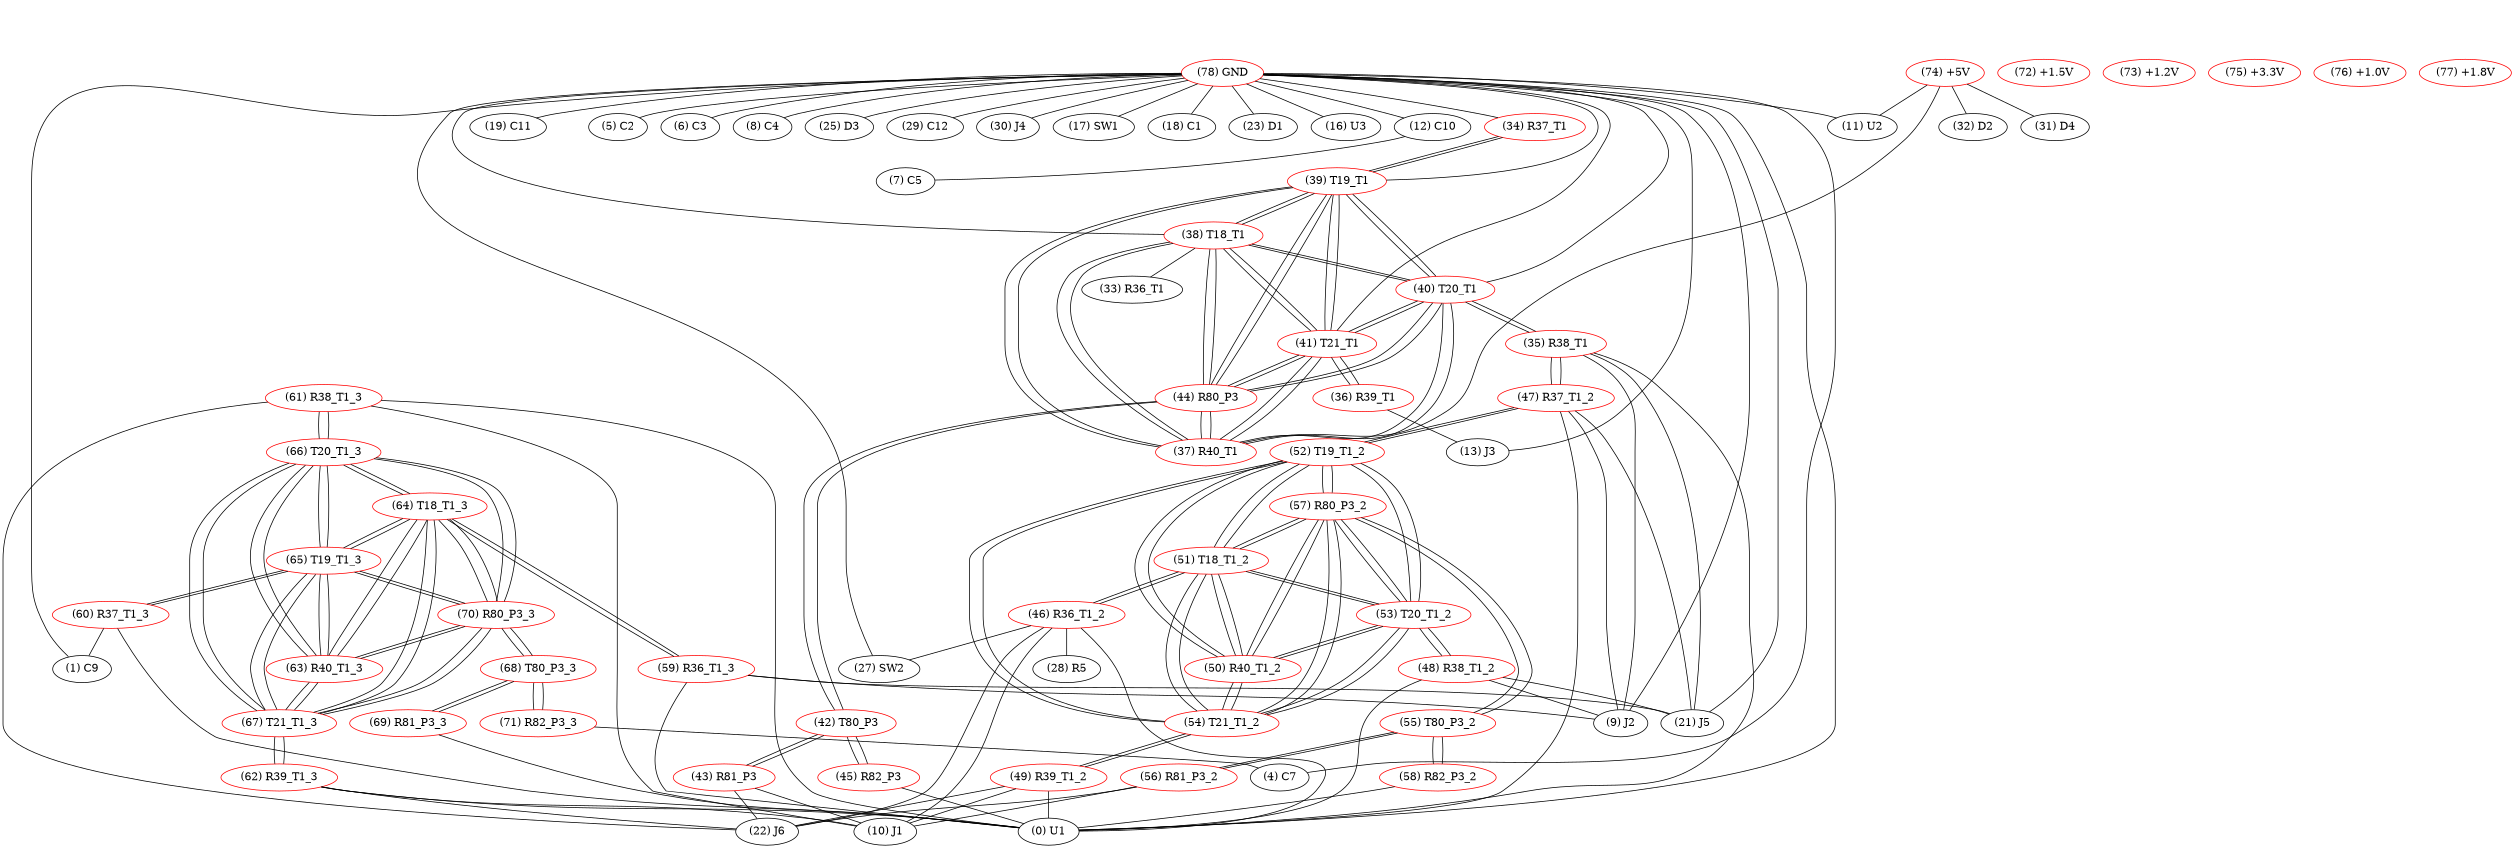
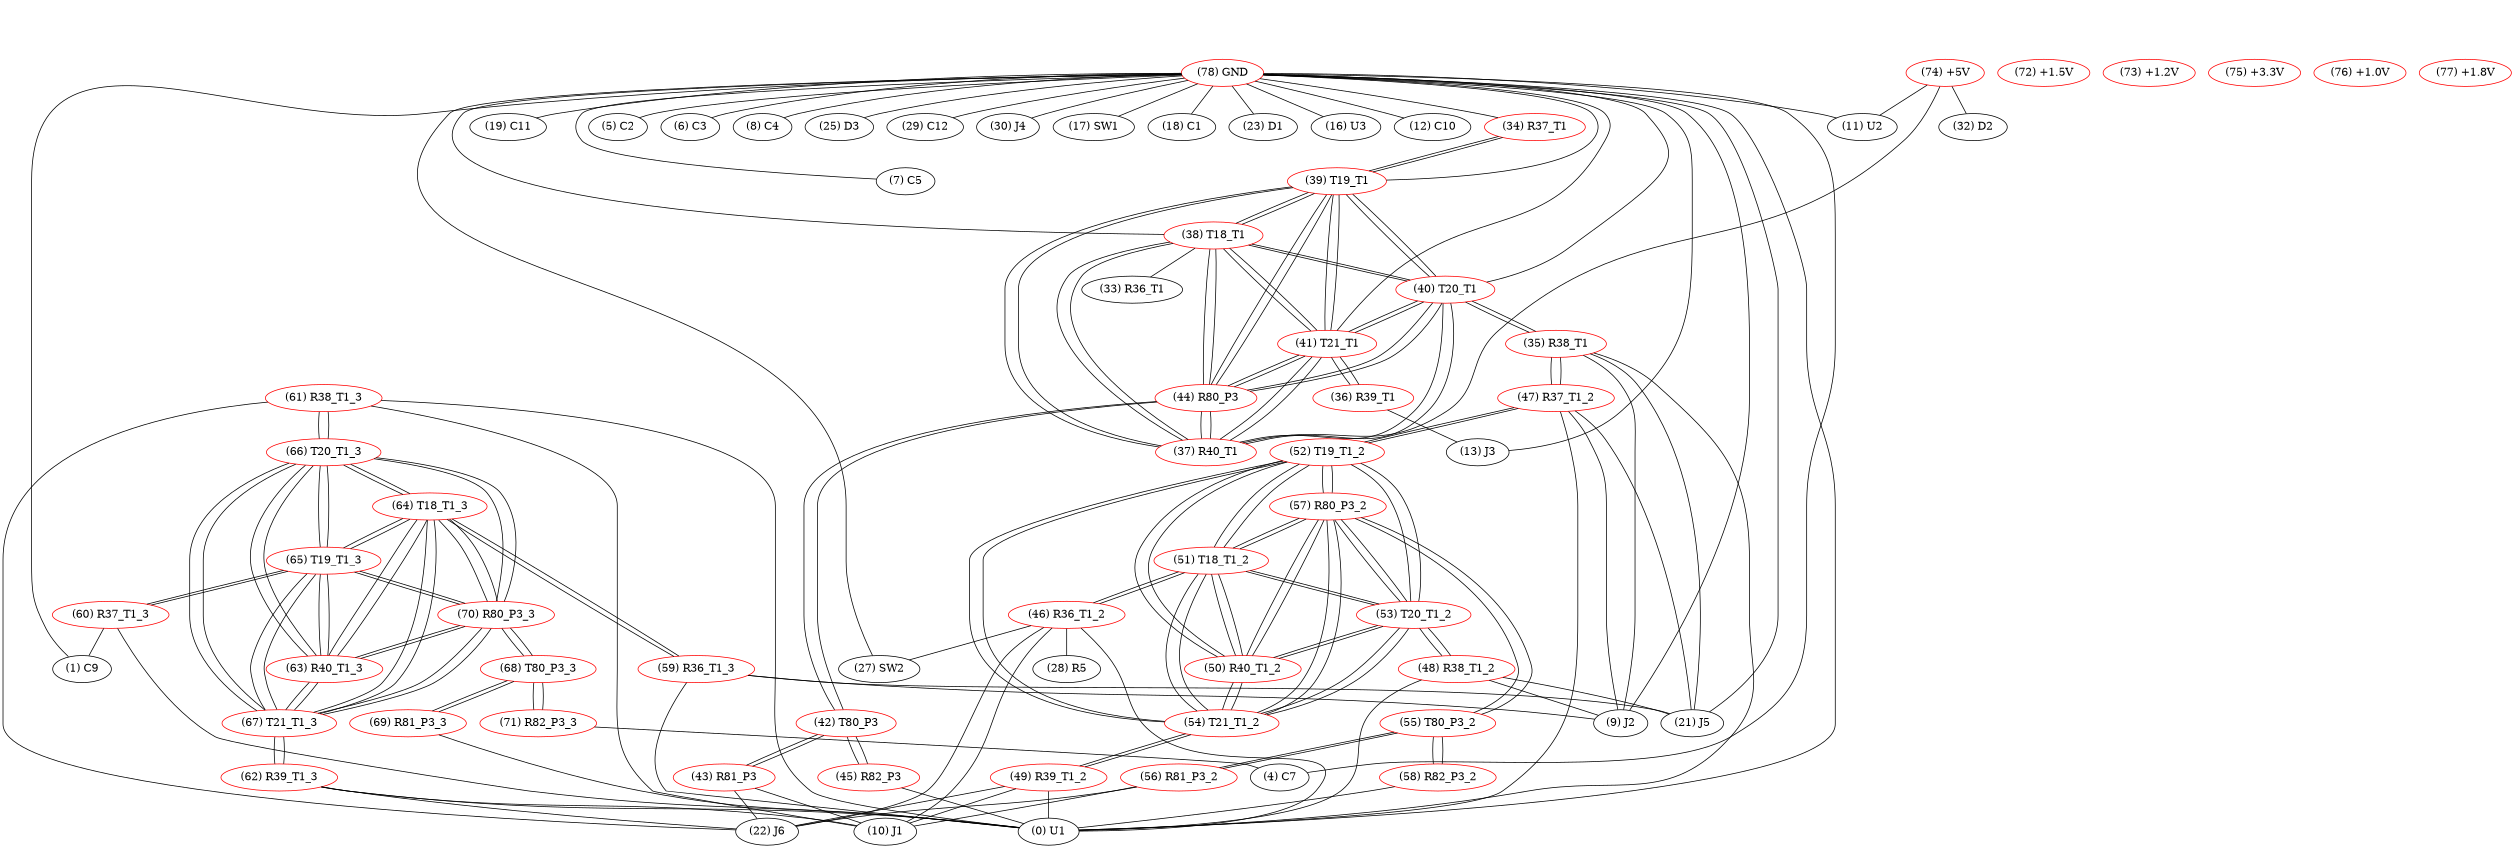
(2055, 127) -> none
(1171, 168) -> (580, 116)
